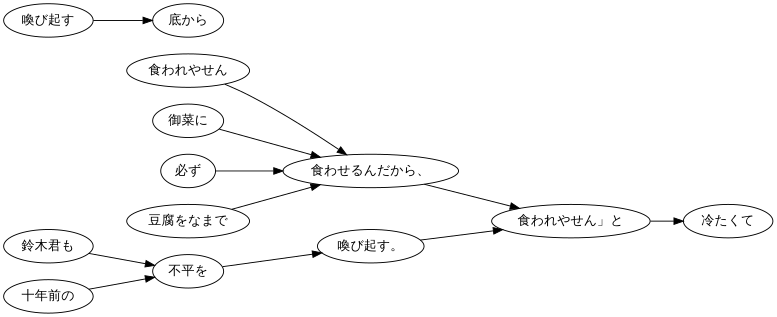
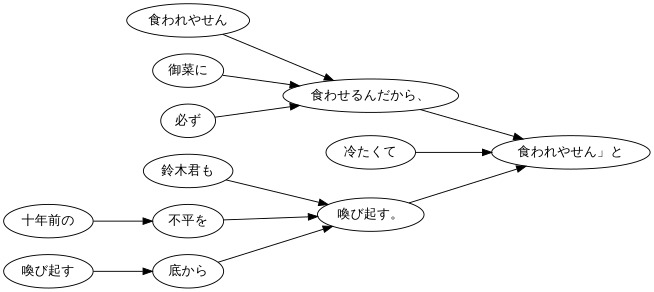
(188, 221) -> none
(662, 221) -> (449, 152)
none -> (271, 246)
(117, 259) -> (272, 191)
